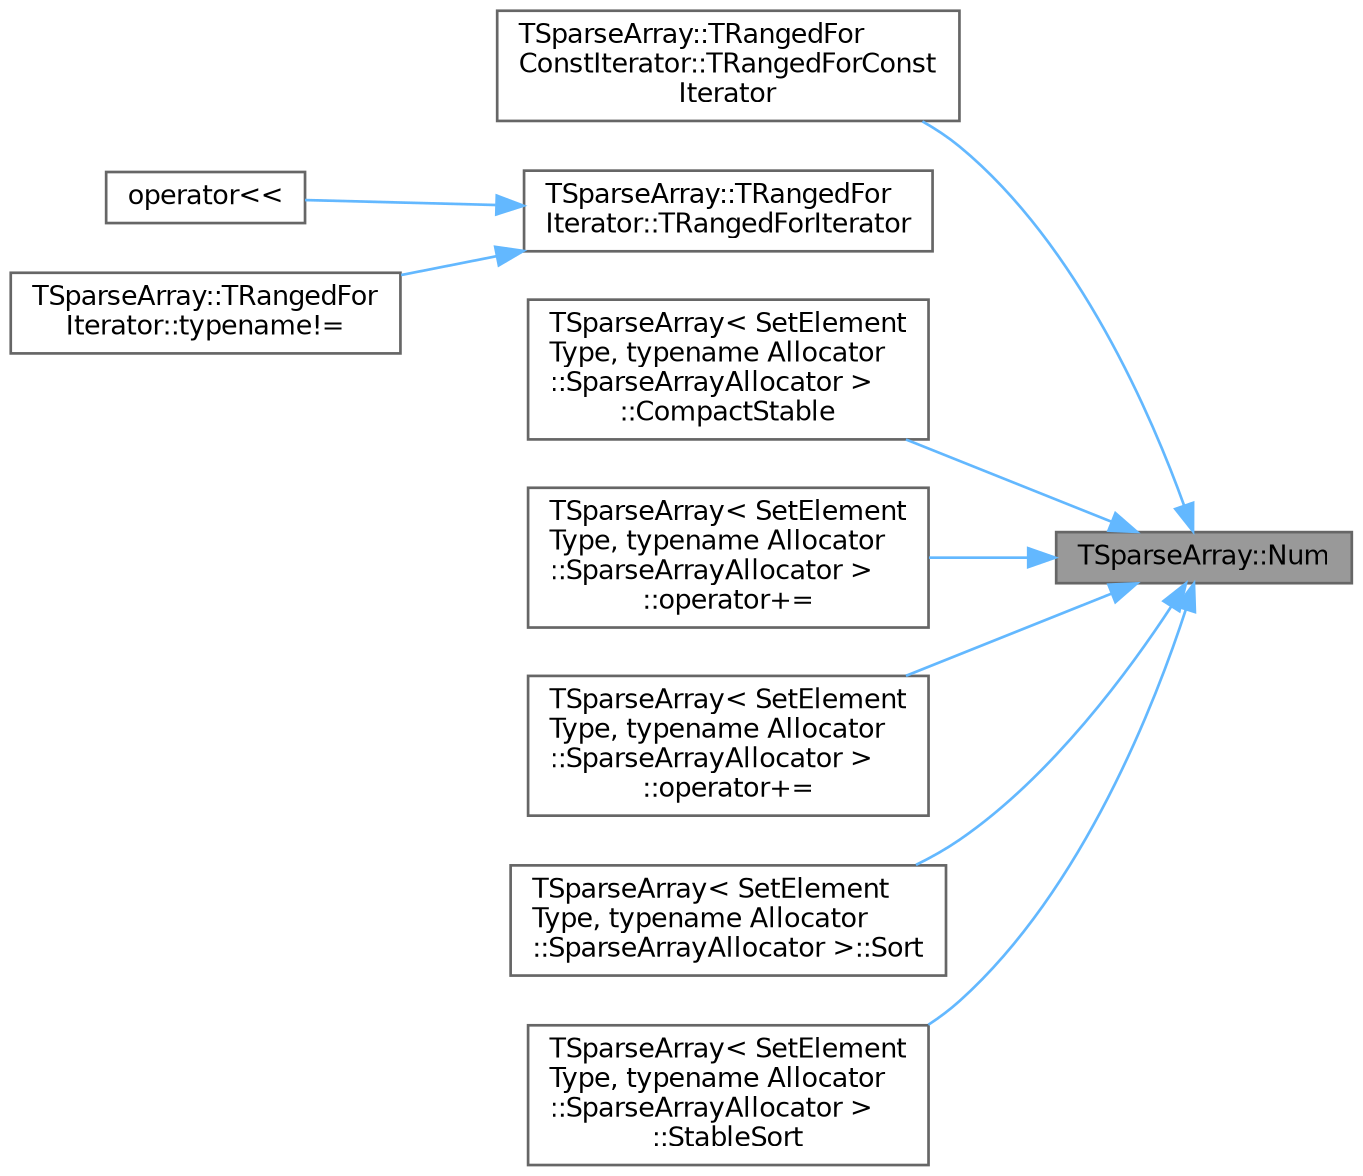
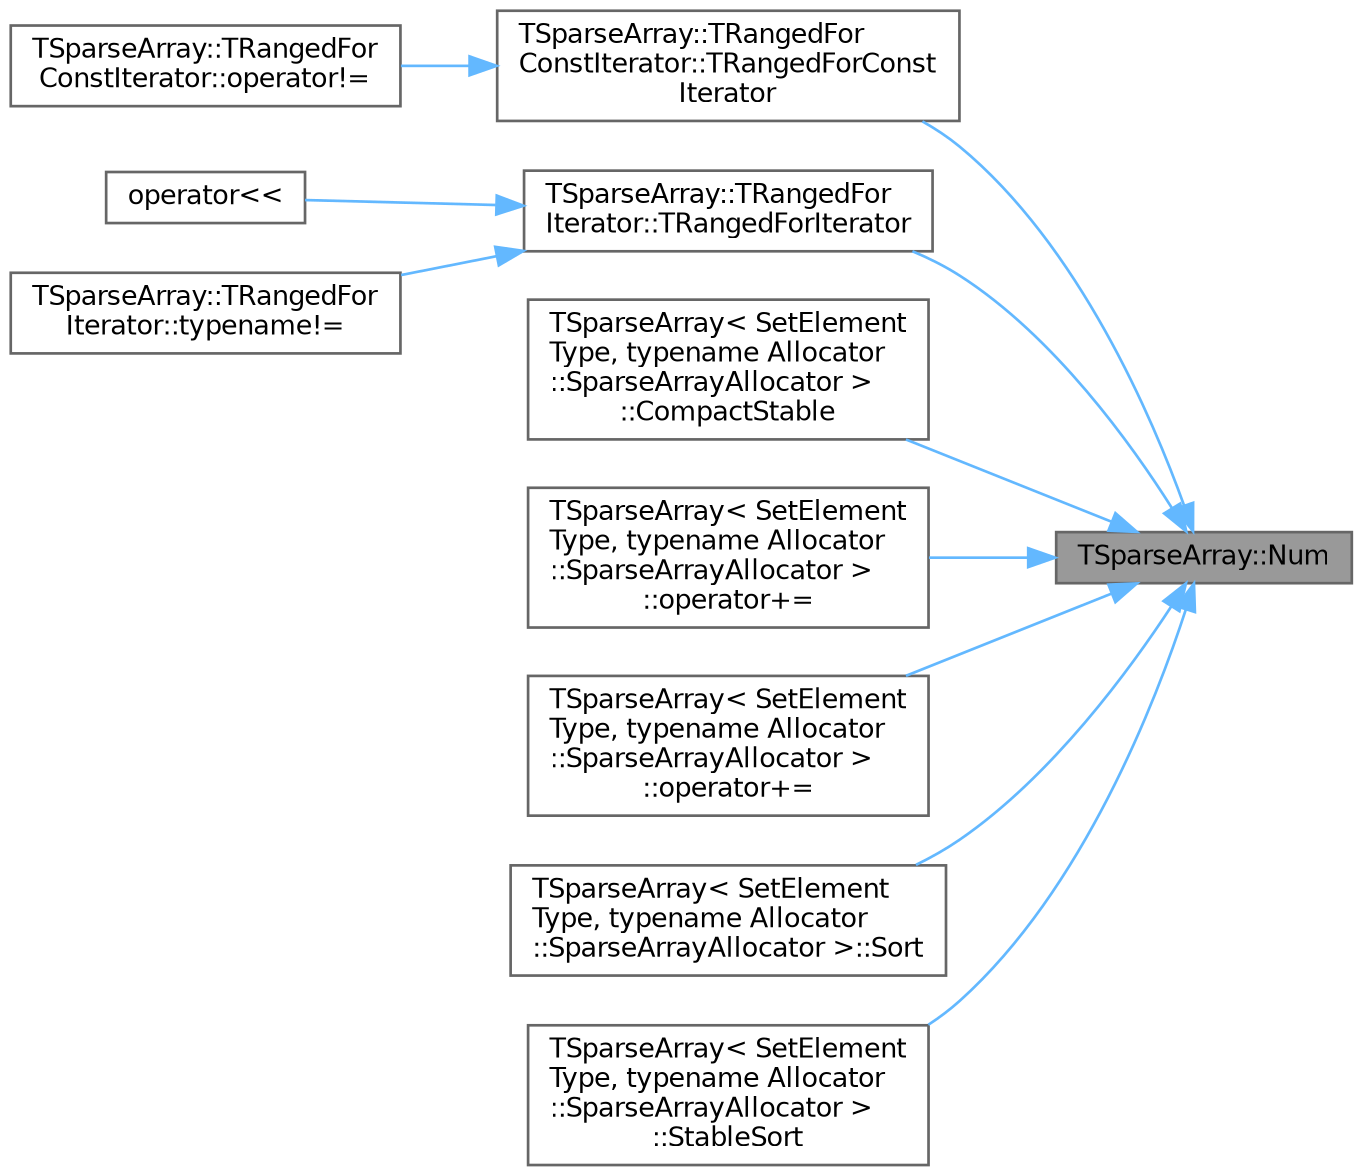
none -> (206, 66)
none -> (1060, 361)
